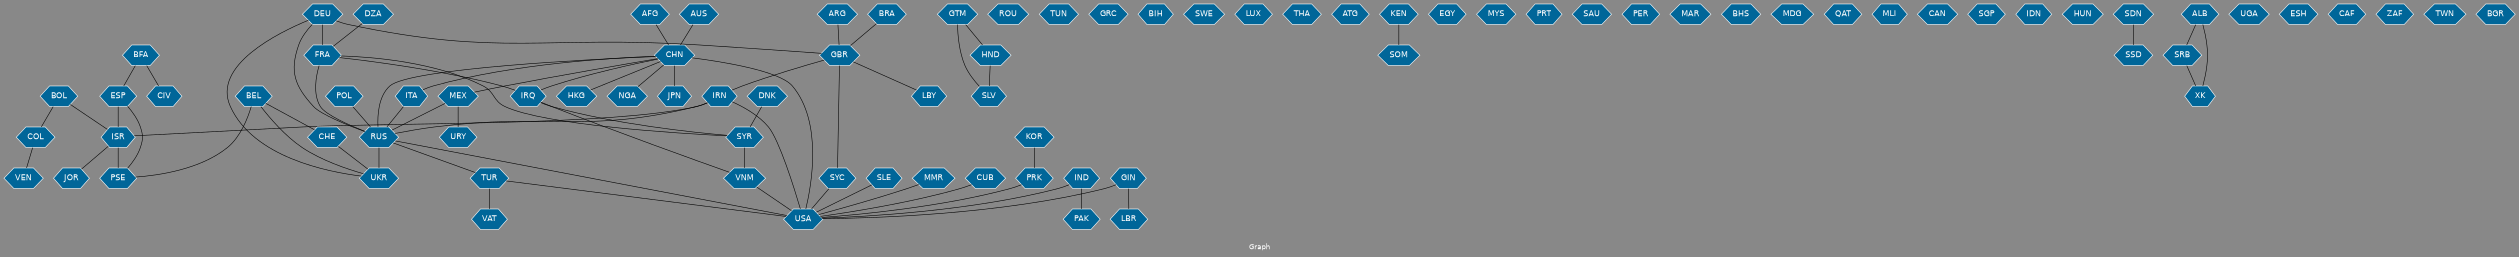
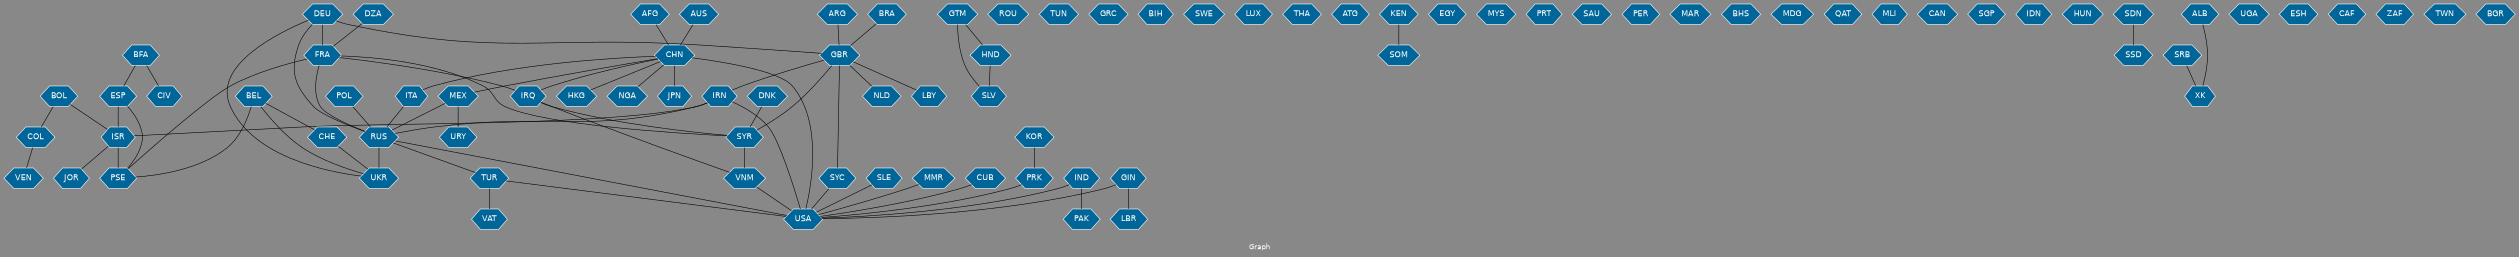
(2191, 35) -> none
(500, 66) -> none
none -> (882, 96)
none -> (210, 100)
none -> (798, 102)
